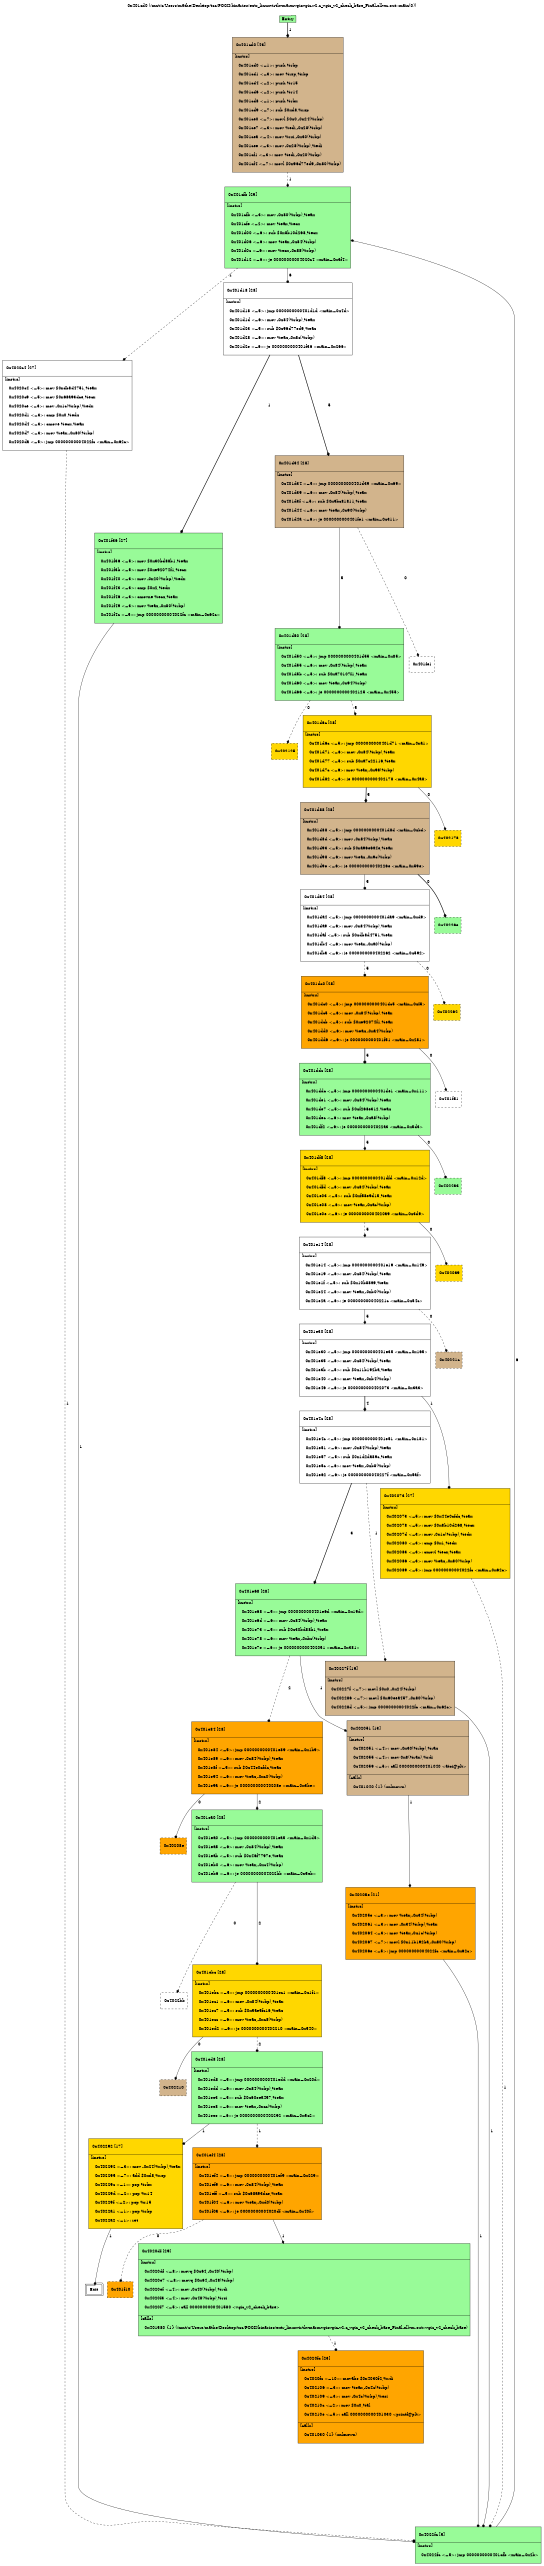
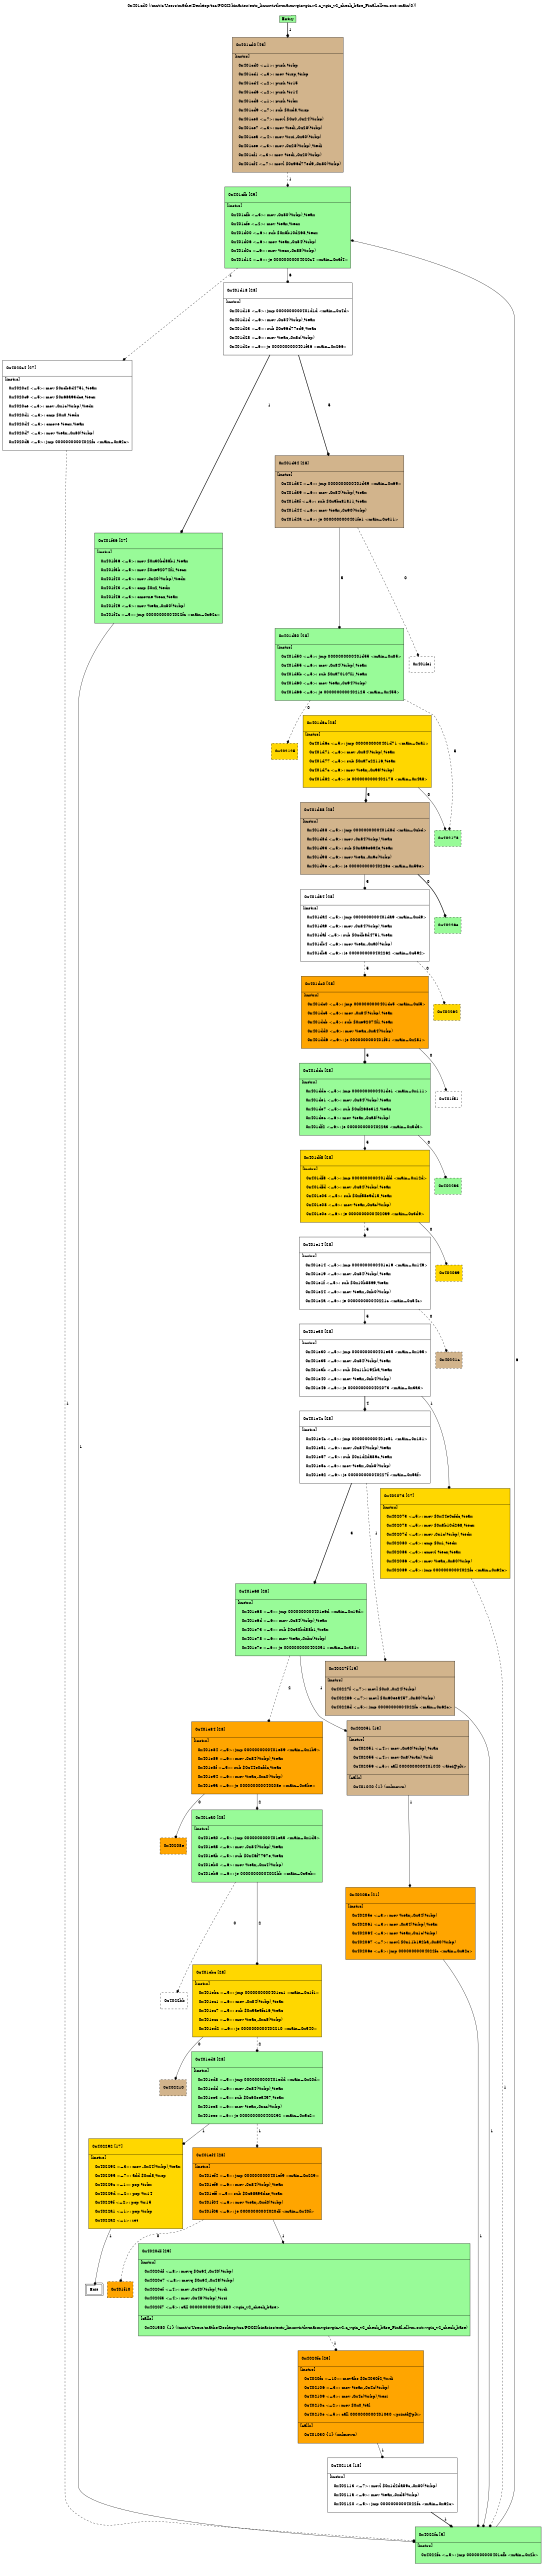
(353, 706) -> (449, 753)
(448, 838) -> (448, 838)
none -> (392, 2485)
